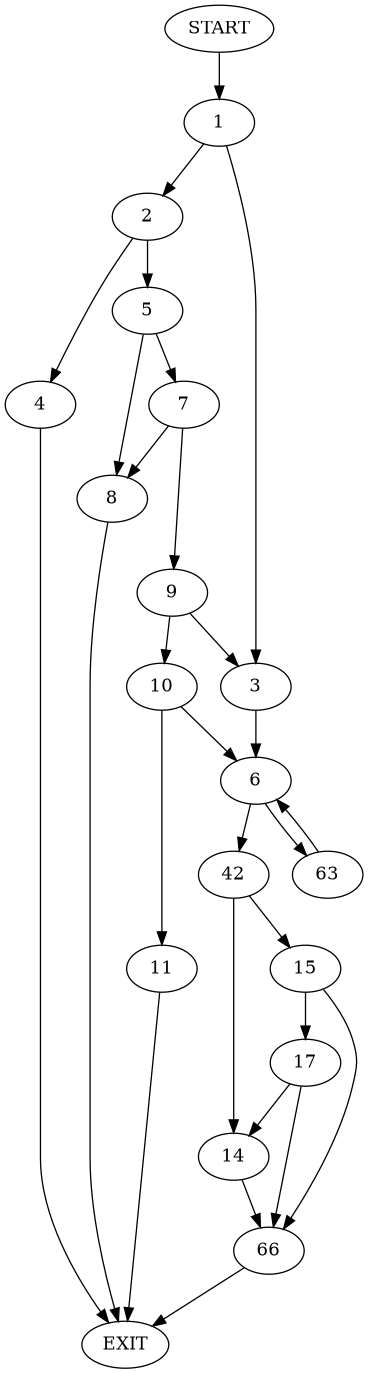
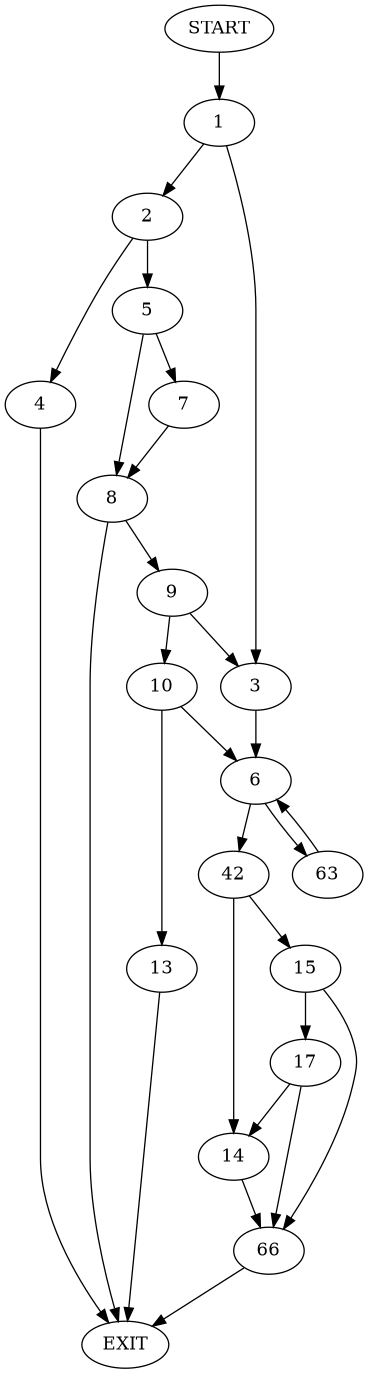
(179, 492) -> (139, 540)
(162, 969) -> (162, 969)
